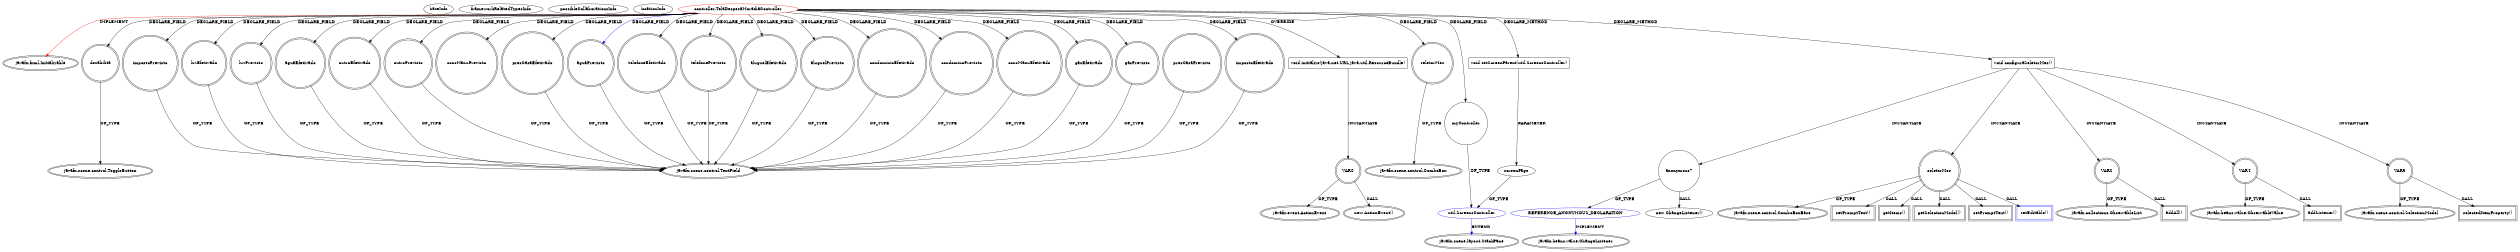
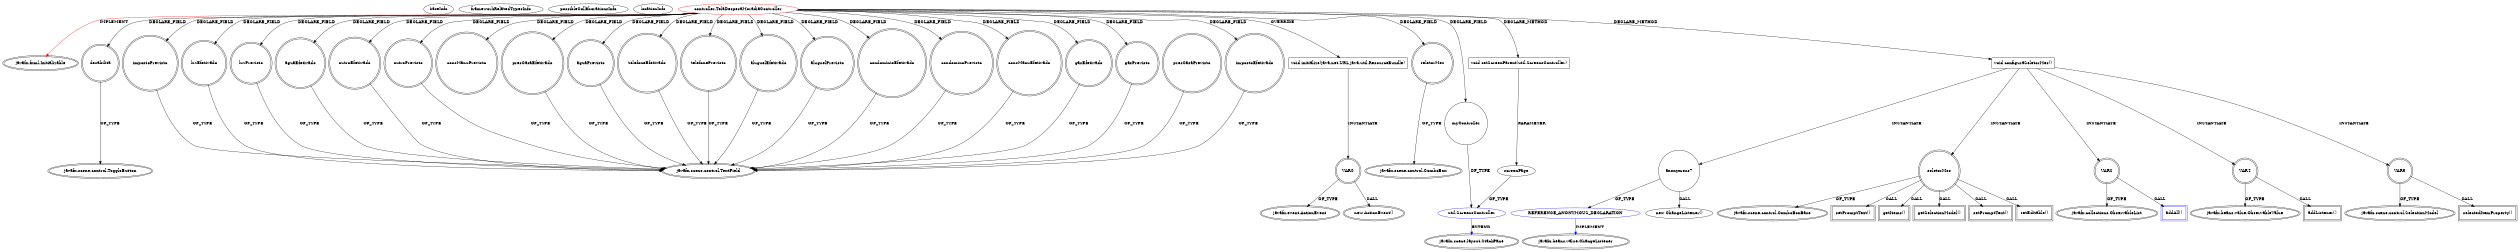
(646, 18) -> (646, 18)
(2034, 213) -> (2034, 213)
(2174, 213) -> (2174, 213)
